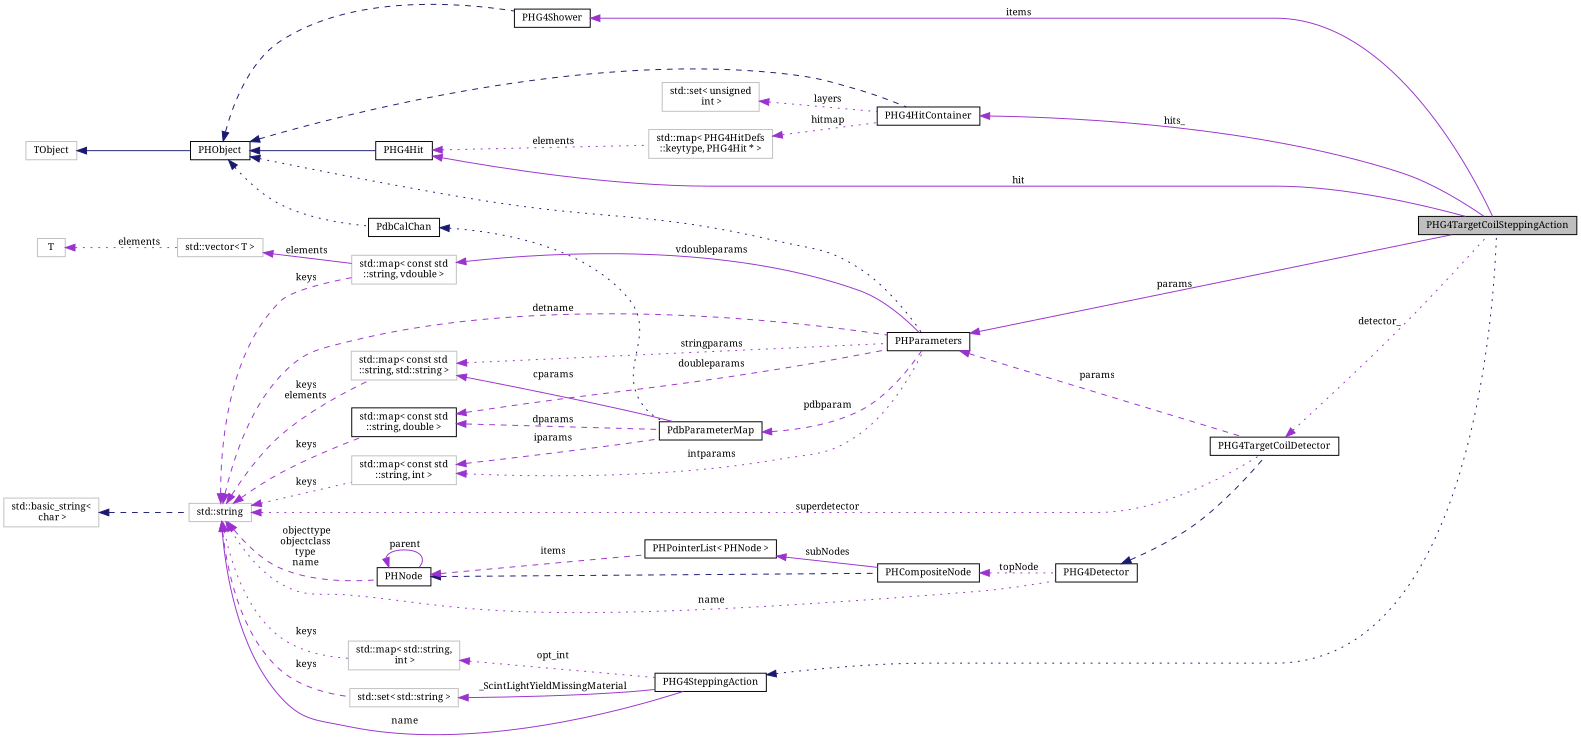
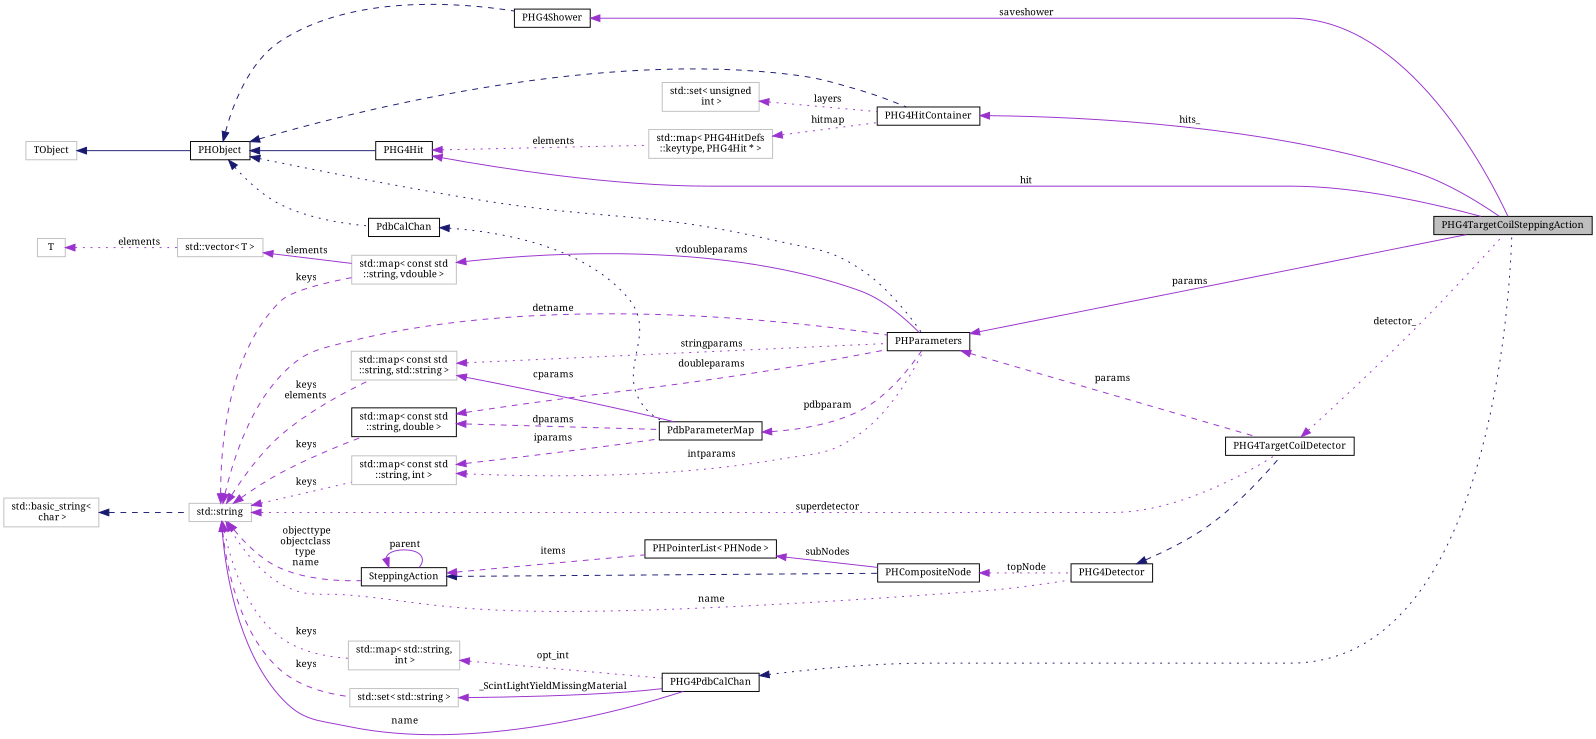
(1018, 13) -> (1025, 13)
(404, 577) -> (404, 577)
(711, 682) -> (711, 682)
